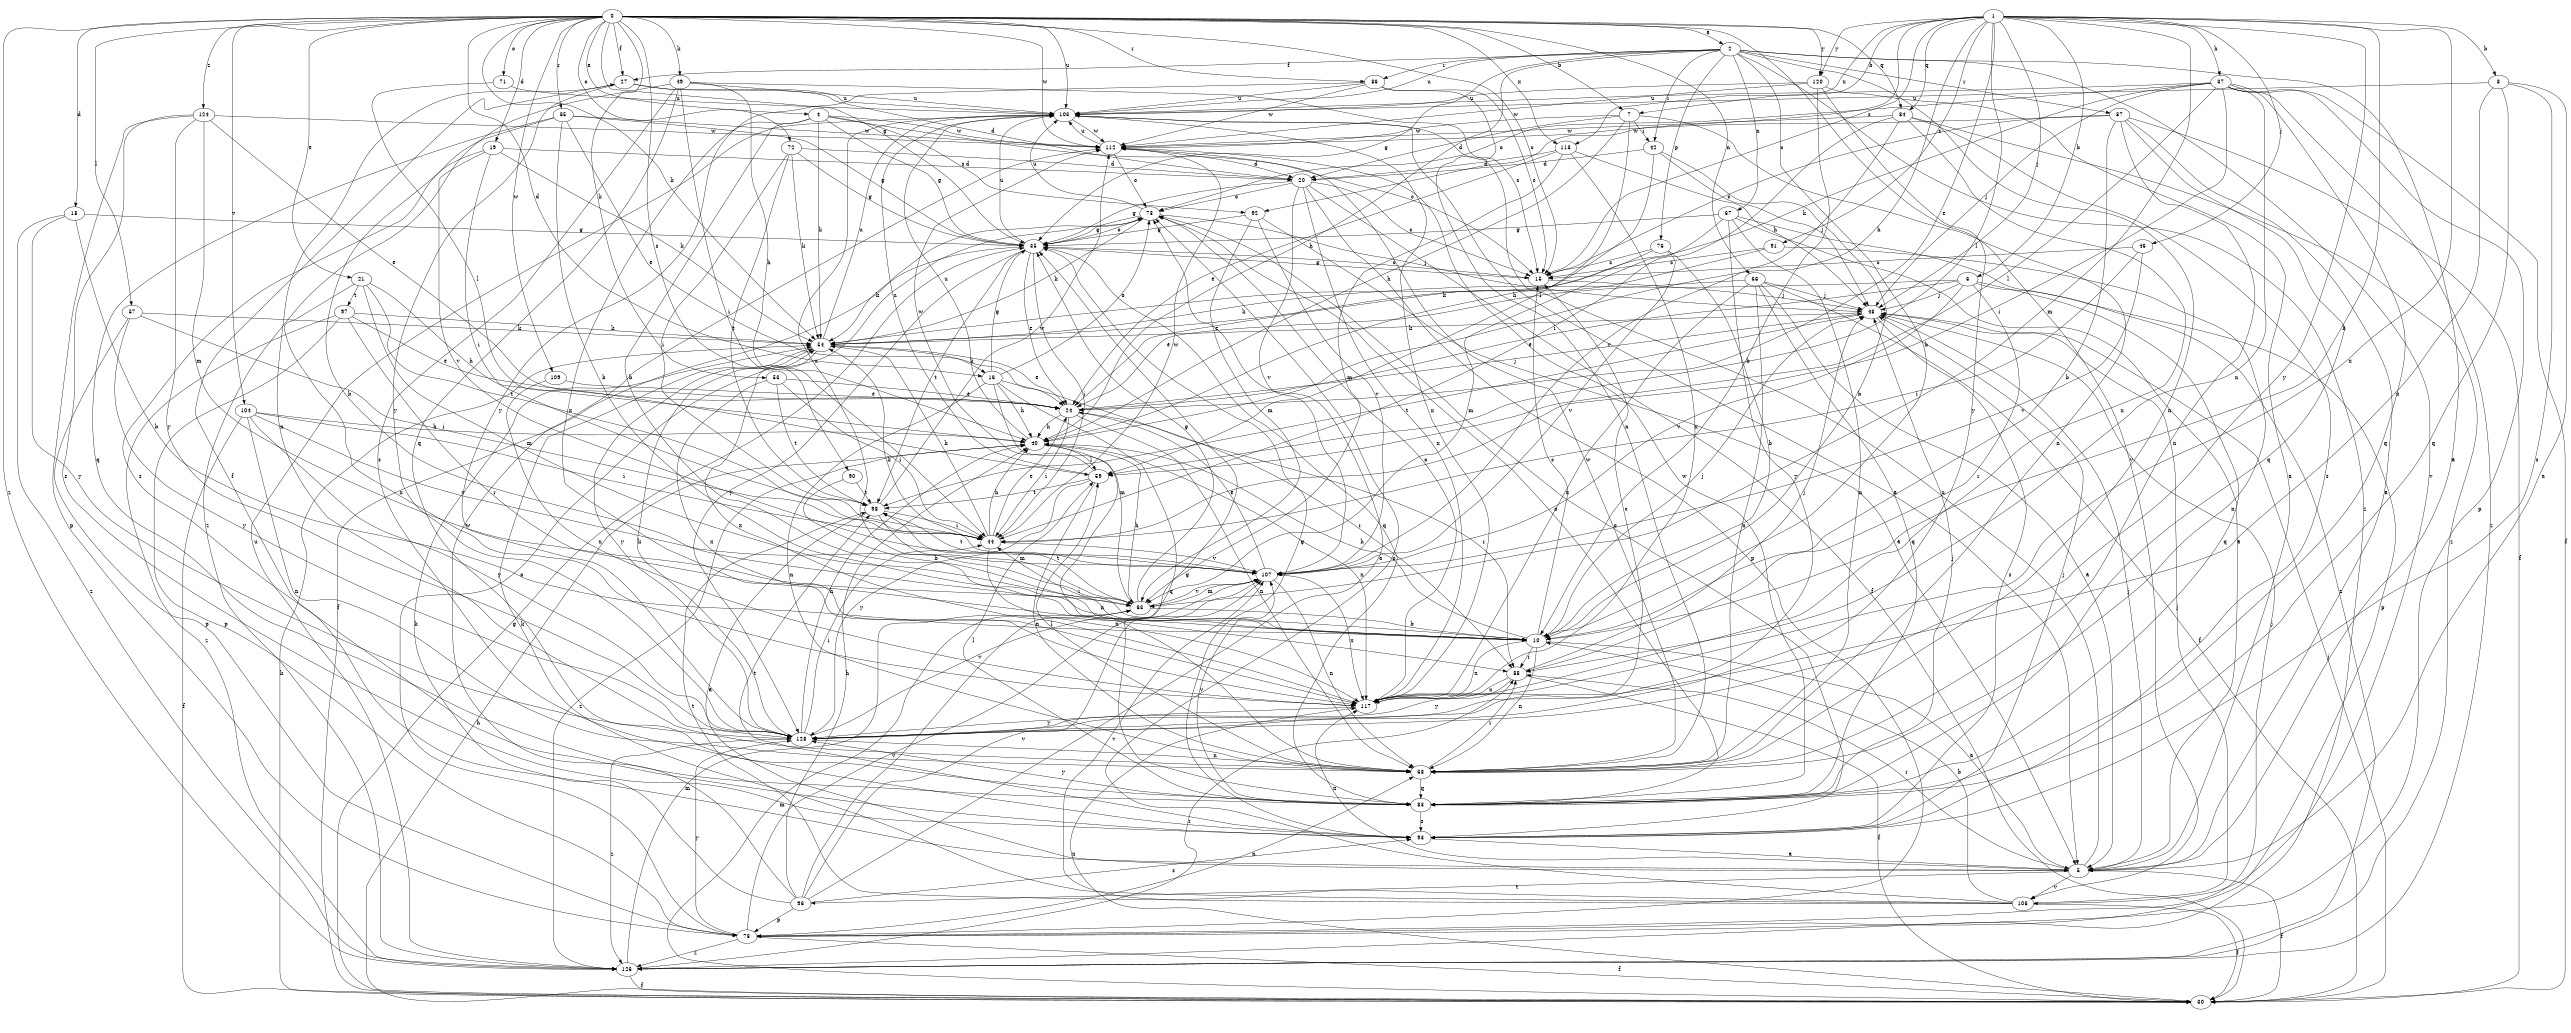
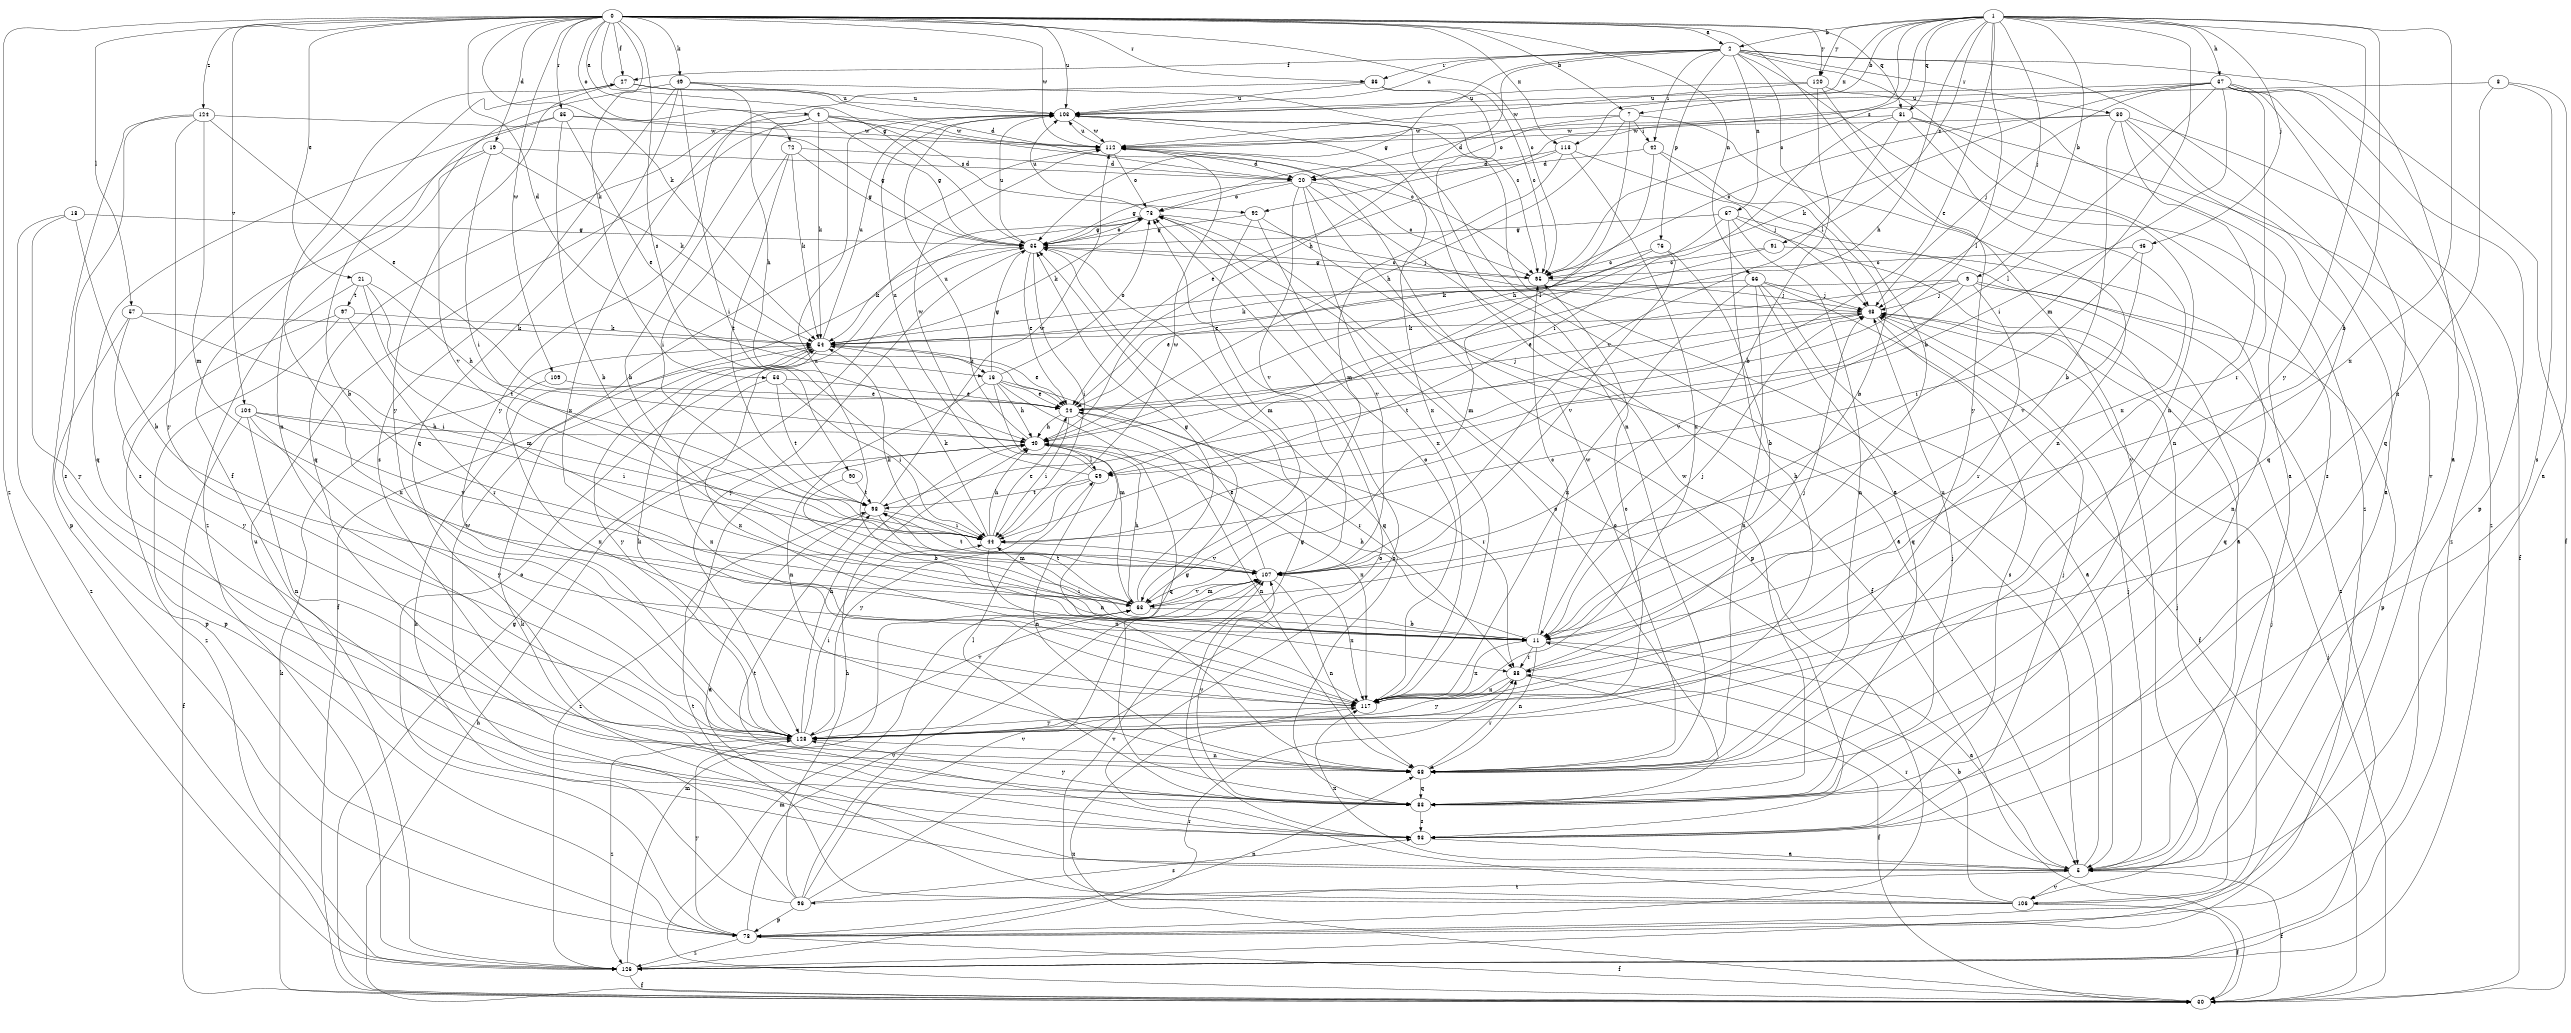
(2310, 21) -> (1839, 28)
(85, 33) -> none
(503, 82) -> none
(1245, 114) -> none
(1902, 115) -> (1902, 115)
(2120, 115) -> (2120, 115)
(1776, 230) -> (1776, 230)
(1823, 230) -> (1823, 230)
(1539, 279) -> (1539, 279)
(1968, 279) -> (1968, 279)
(949, 346) -> none
(2237, 378) -> (2237, 378)
(679, 399) -> (1030, 391)
(1796, 476) -> (1796, 476)
(1536, 641) -> (1536, 641)
(1138, 682) -> none
(2168, 710) -> (489, 678)
